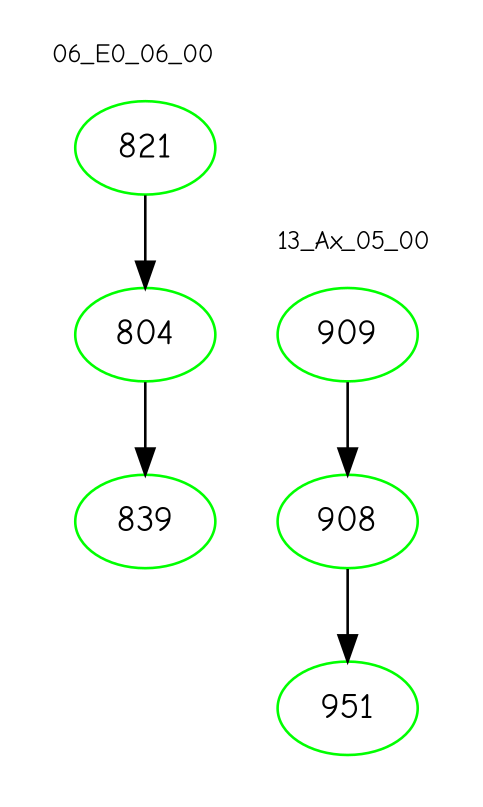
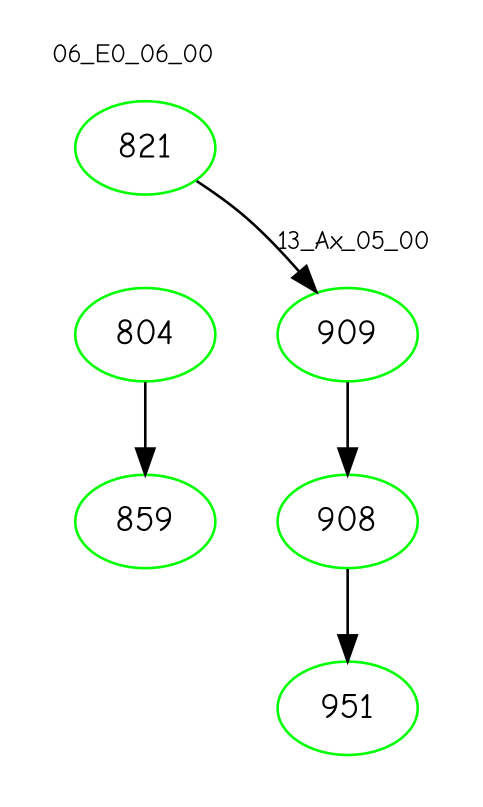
(145, 229) -> (273, 244)
(145, 521) -> (145, 521)
